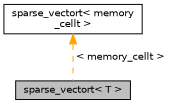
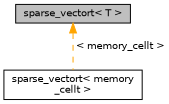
(73, 62) -> (73, 52)
